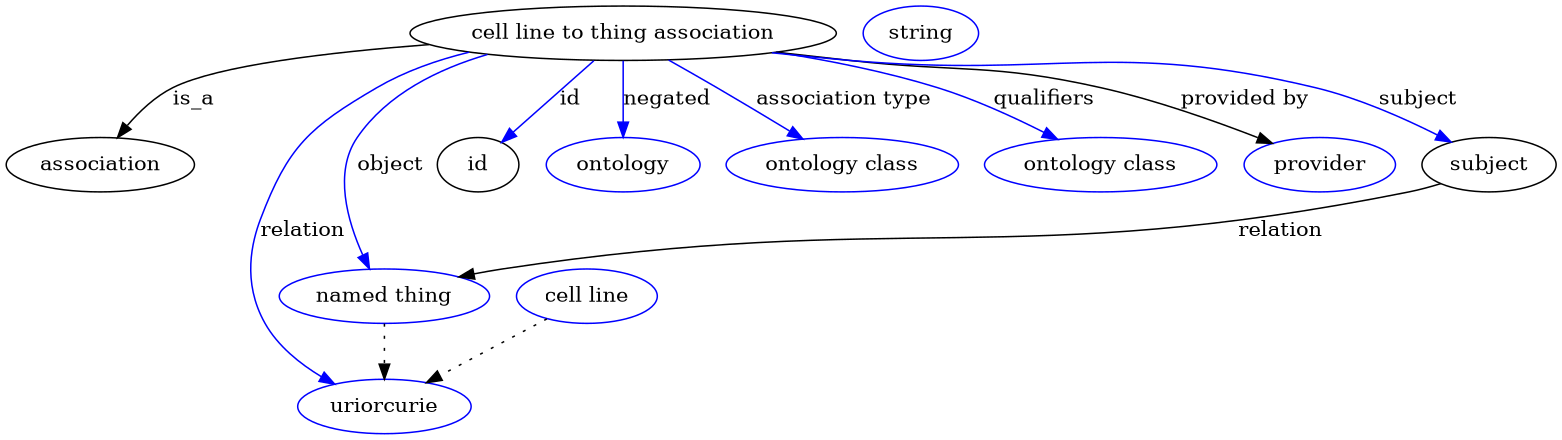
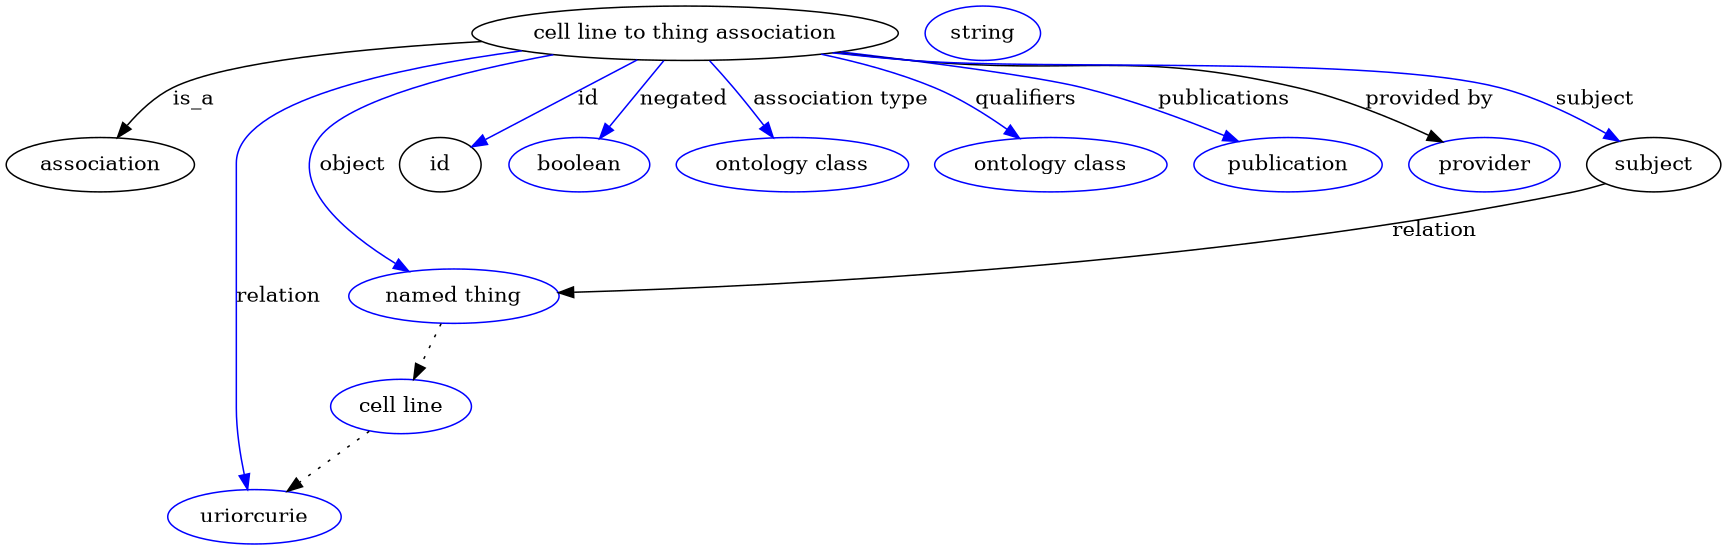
(623, 165) -> (579, 165)
none -> (1288, 165)
(384, 344) -> (431, 345)
